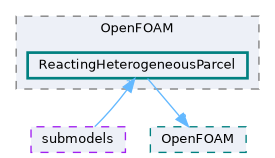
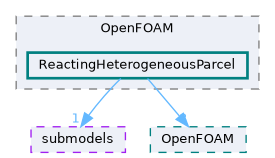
(112, 109) -> (103, 97)
